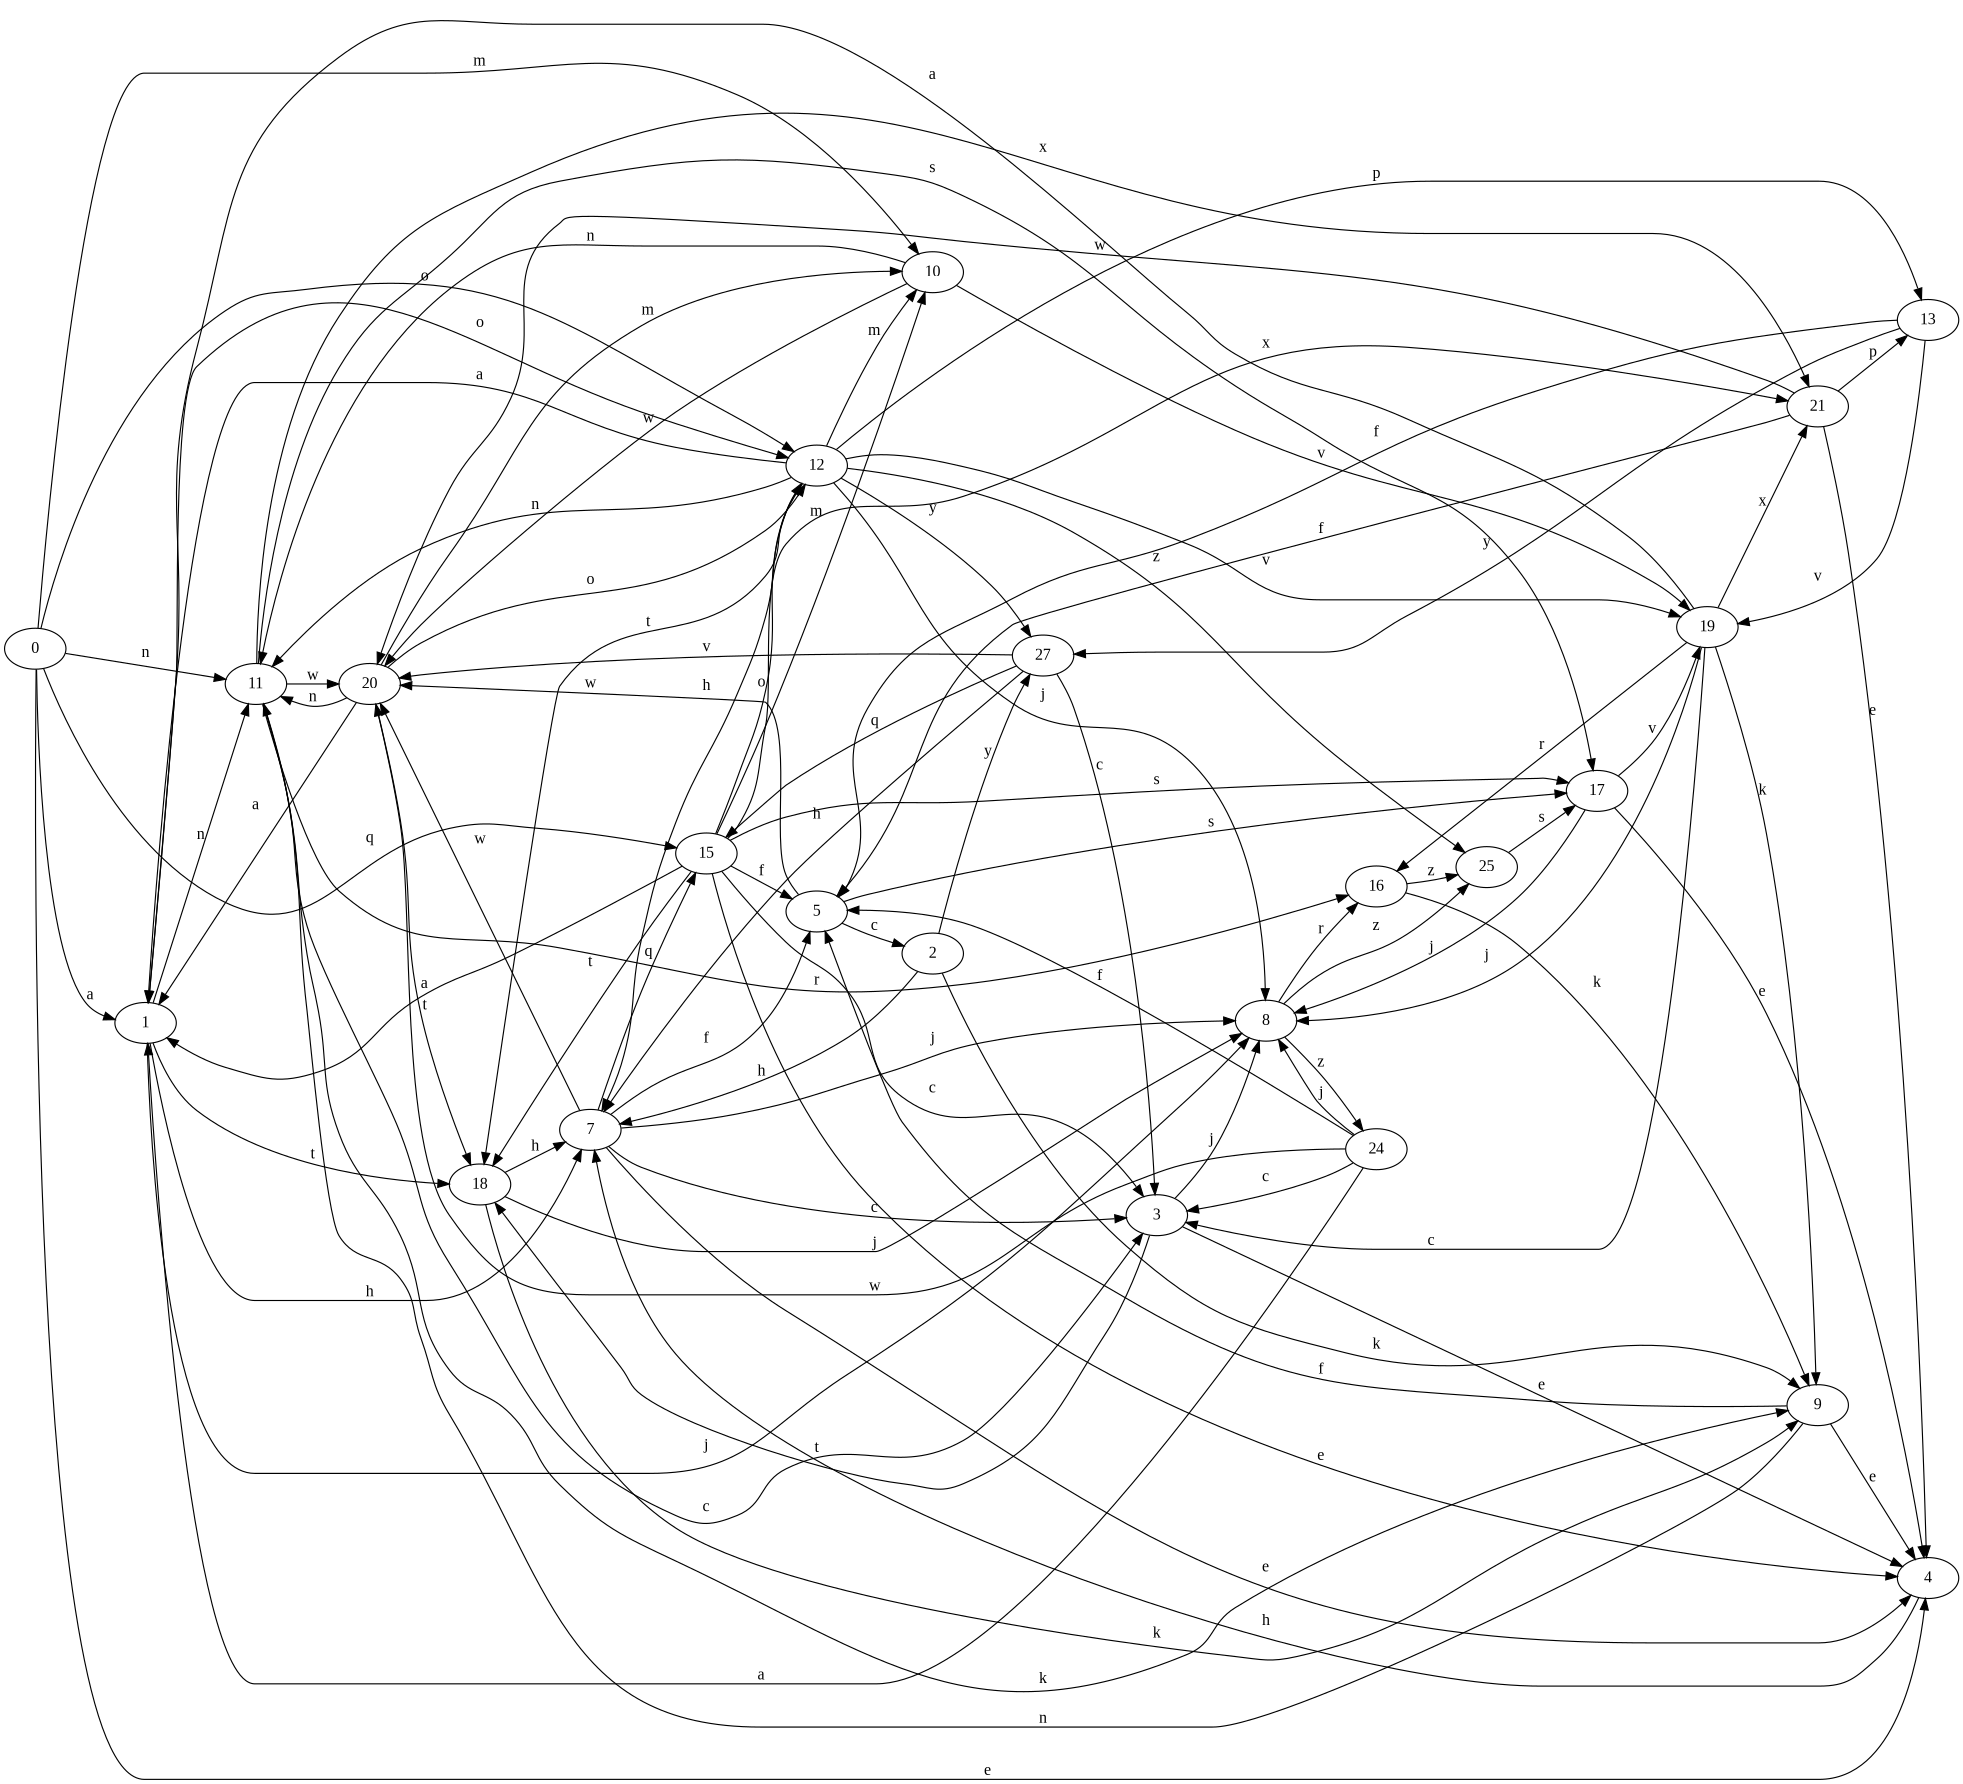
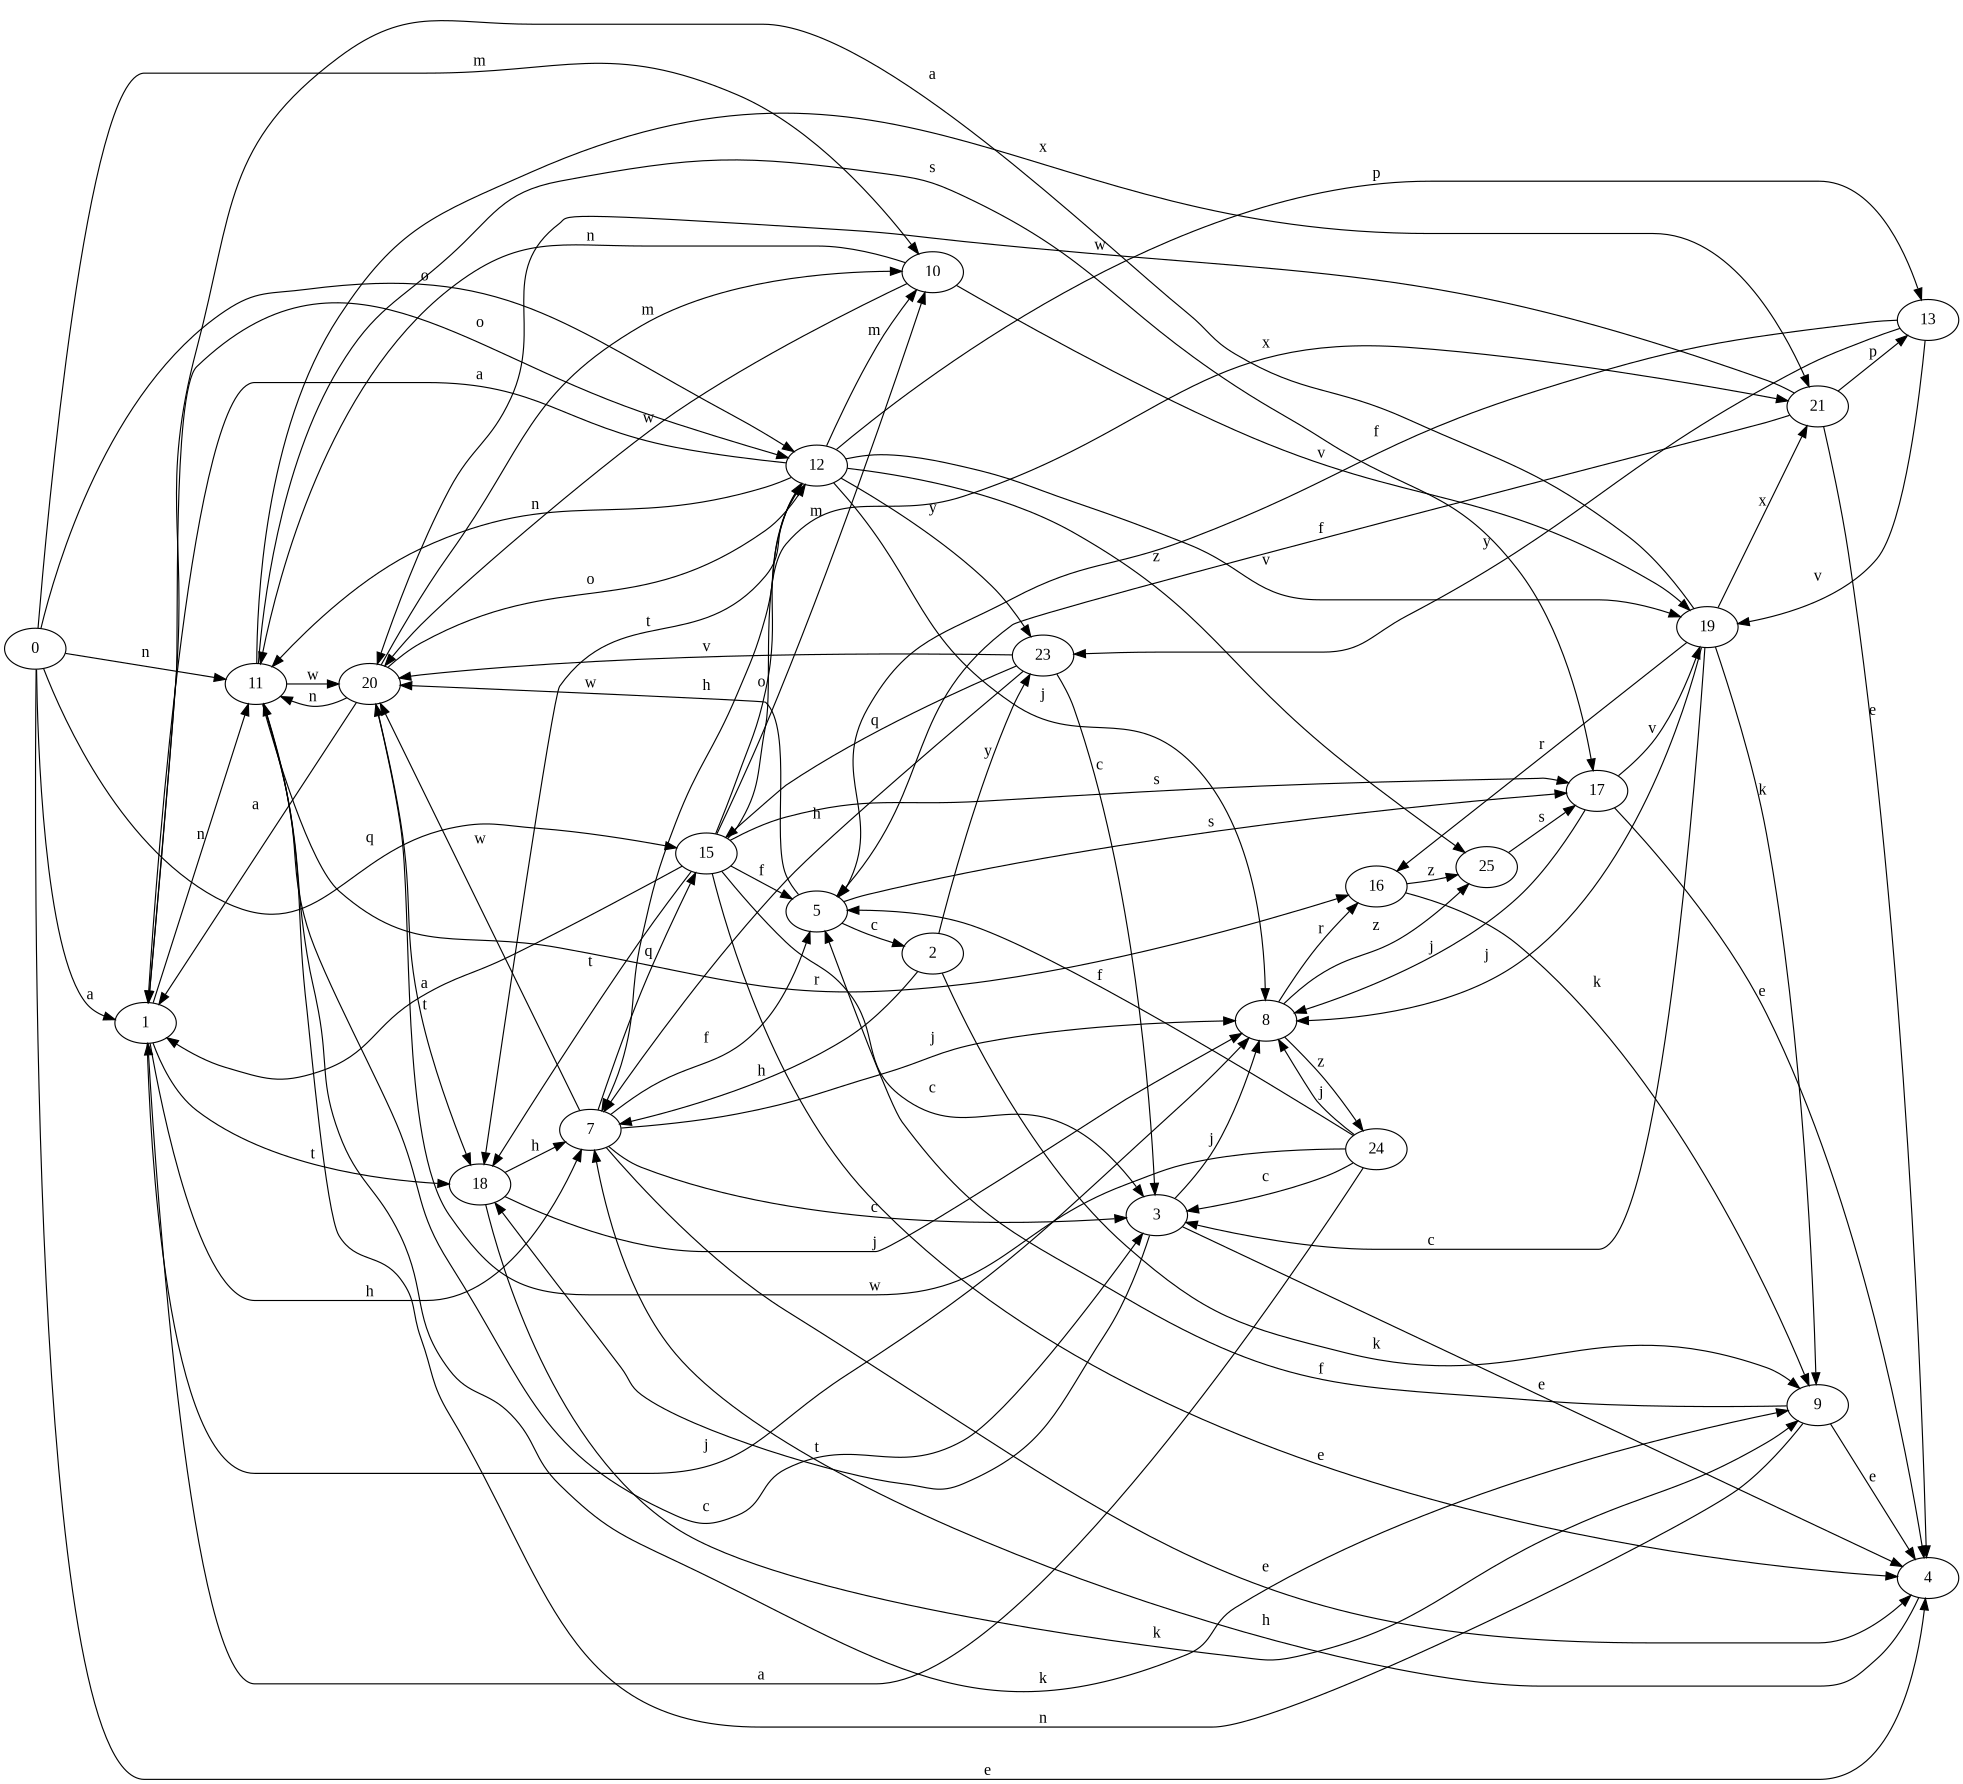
(1043, 656) -> (1043, 656)
